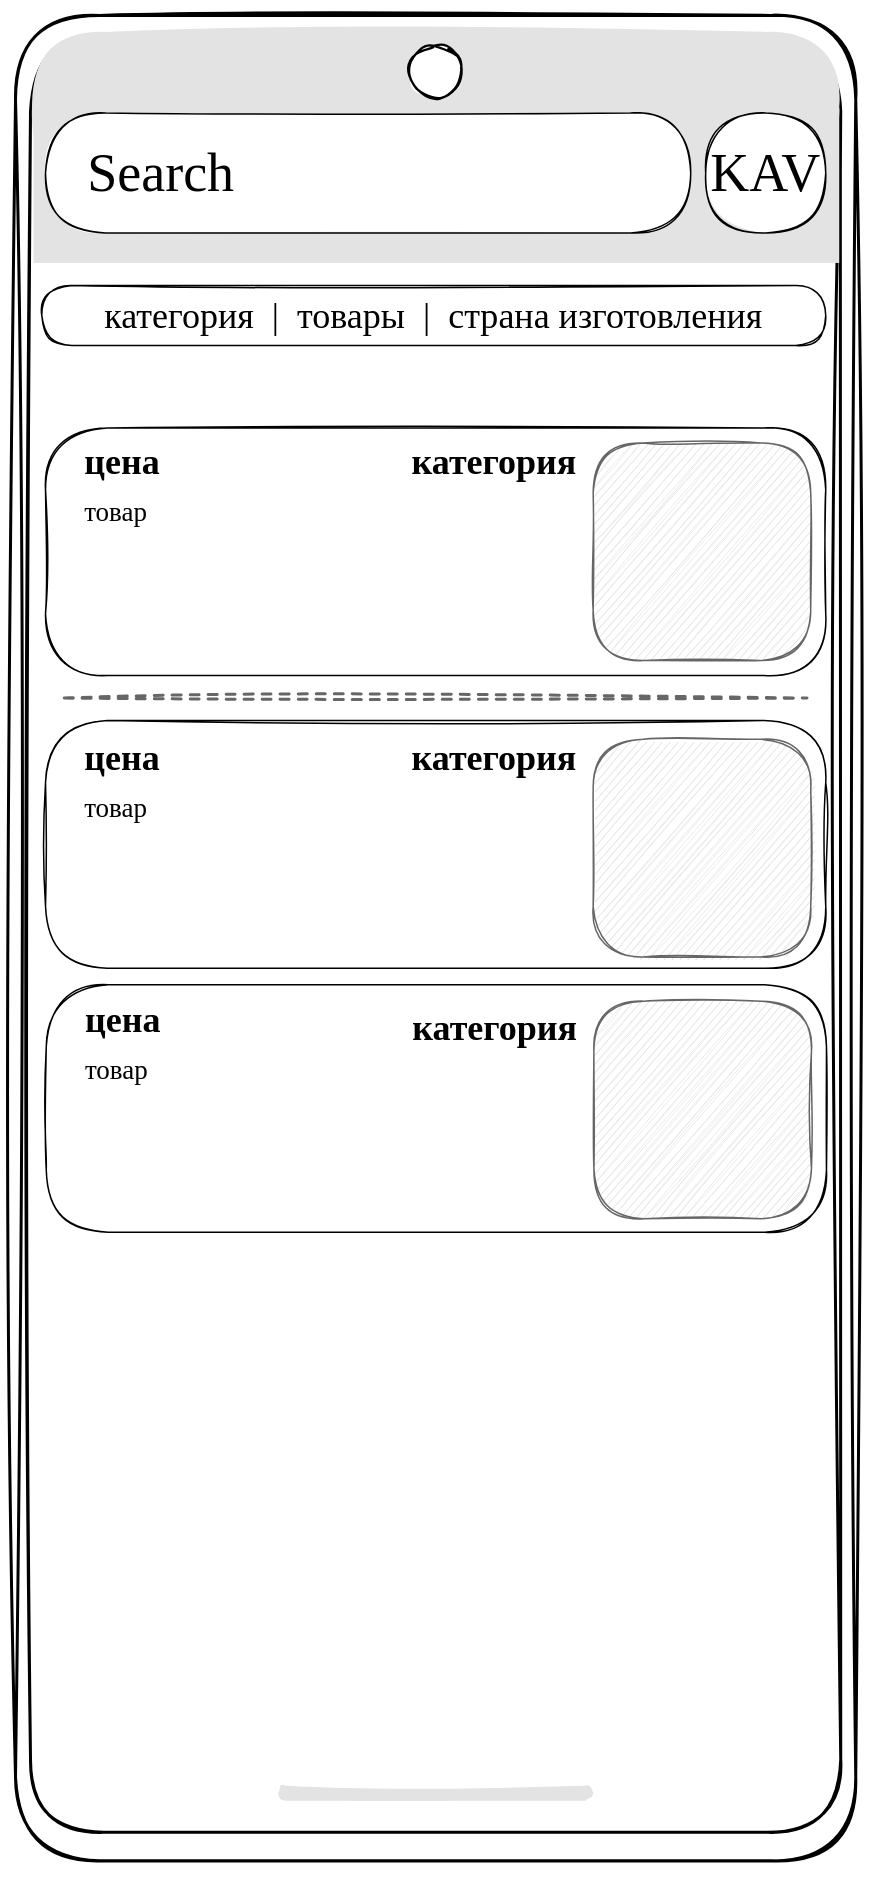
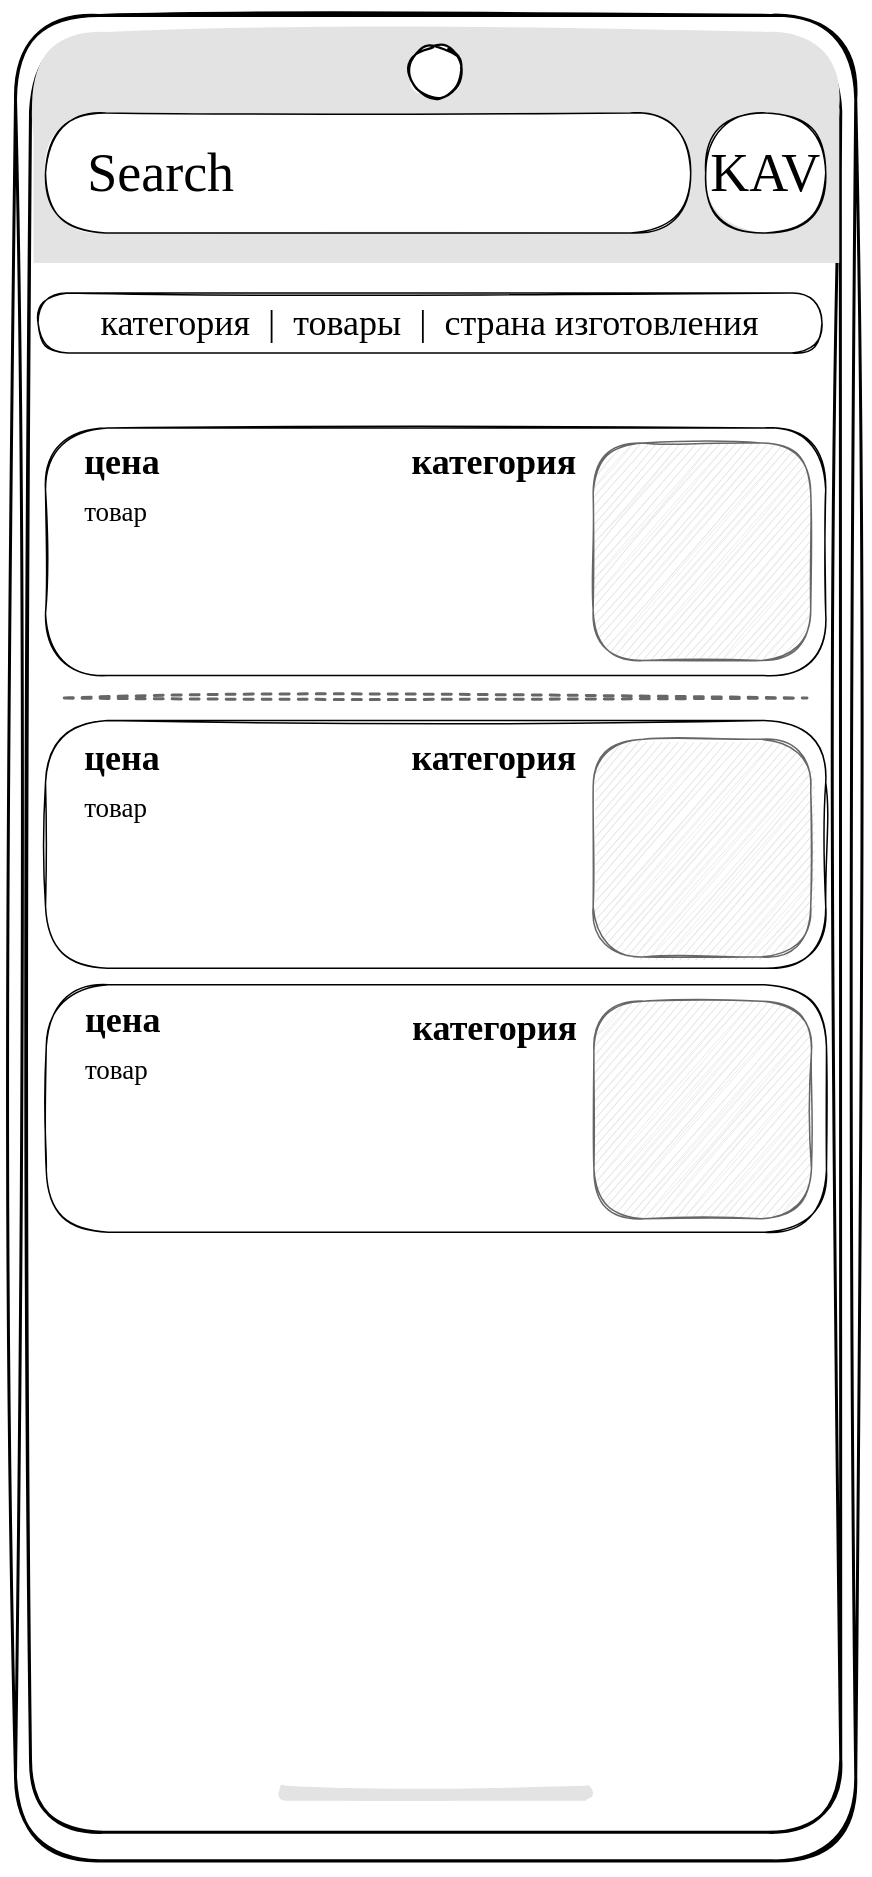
(434, 315) -> (430, 323)
